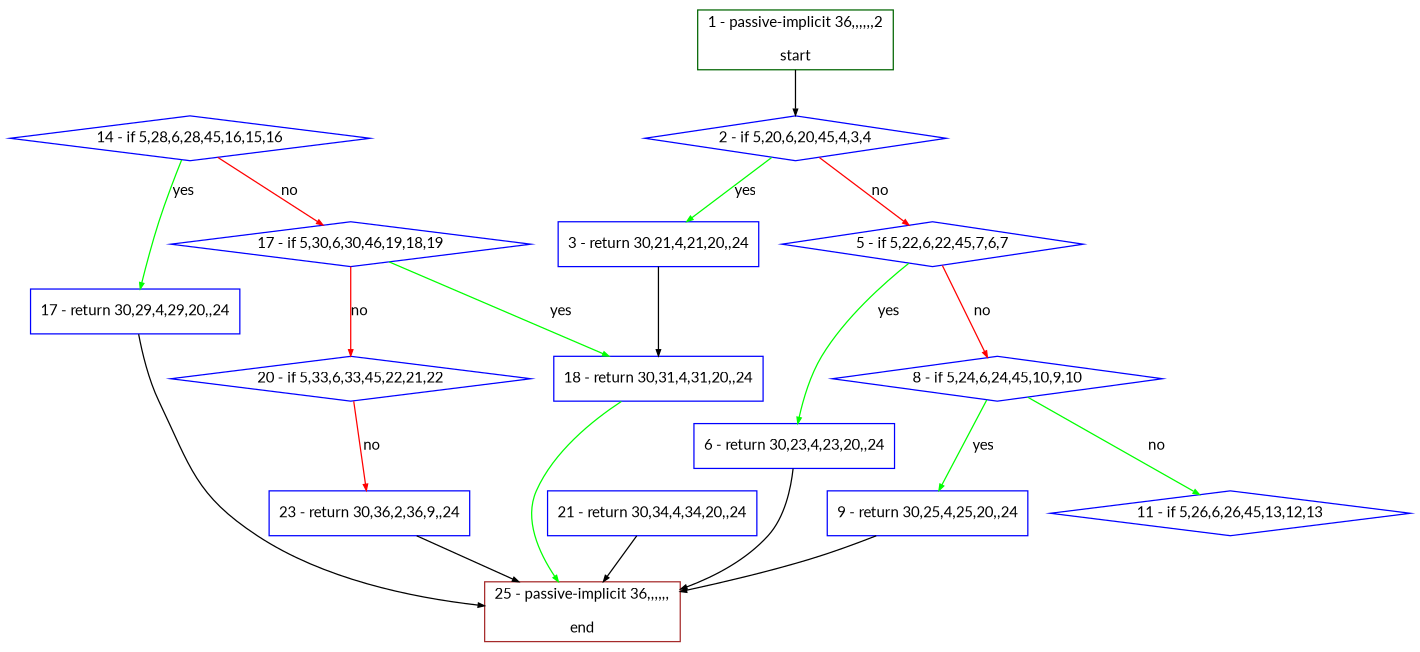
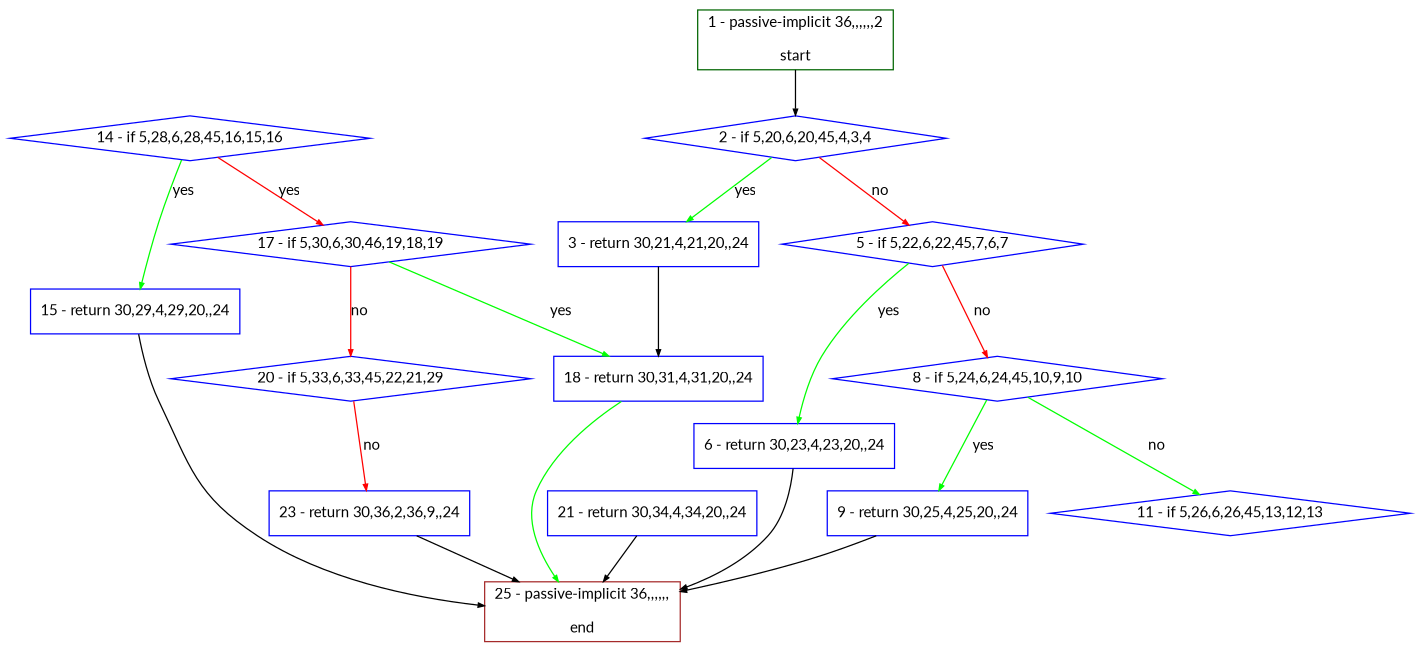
(290, 191) -> (290, 191)
(135, 311) -> (135, 311)
(351, 379) -> (351, 379)
